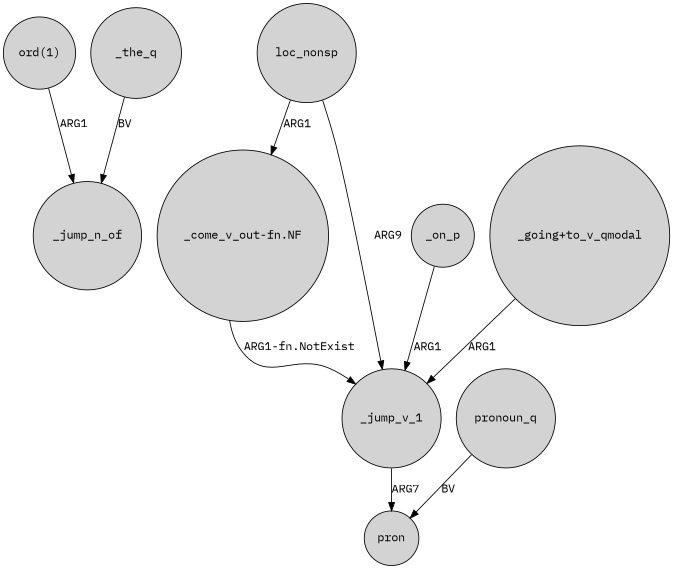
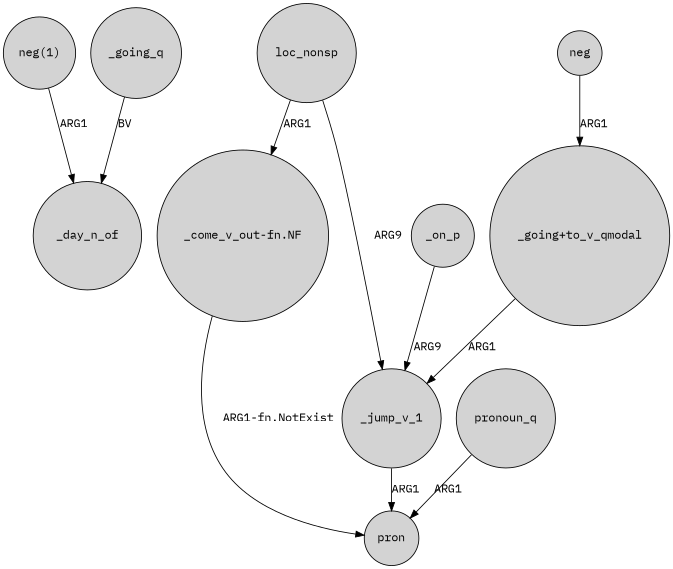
(39, 53) -> (39, 53)
(136, 53) -> (136, 53)
none -> (580, 53)
(87, 236) -> (87, 236)
(428, 347) -> (428, 347)
(278, 367) -> (222, 466)
(406, 490) -> (406, 490)
(448, 490) -> (448, 490)
